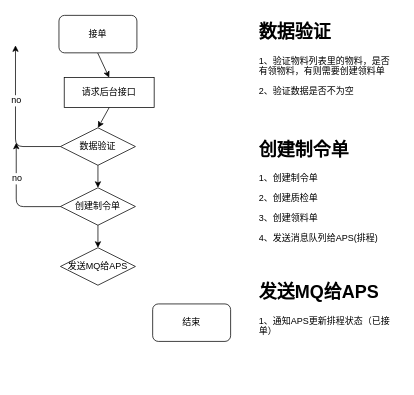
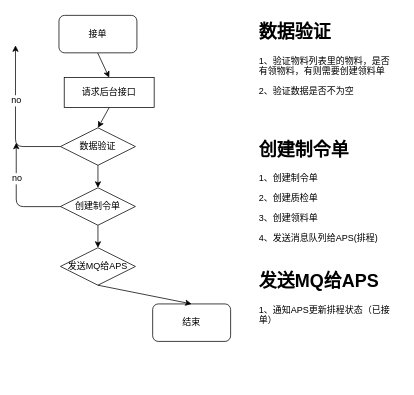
none -> (142, 294)
(327, 334) -> (327, 323)
